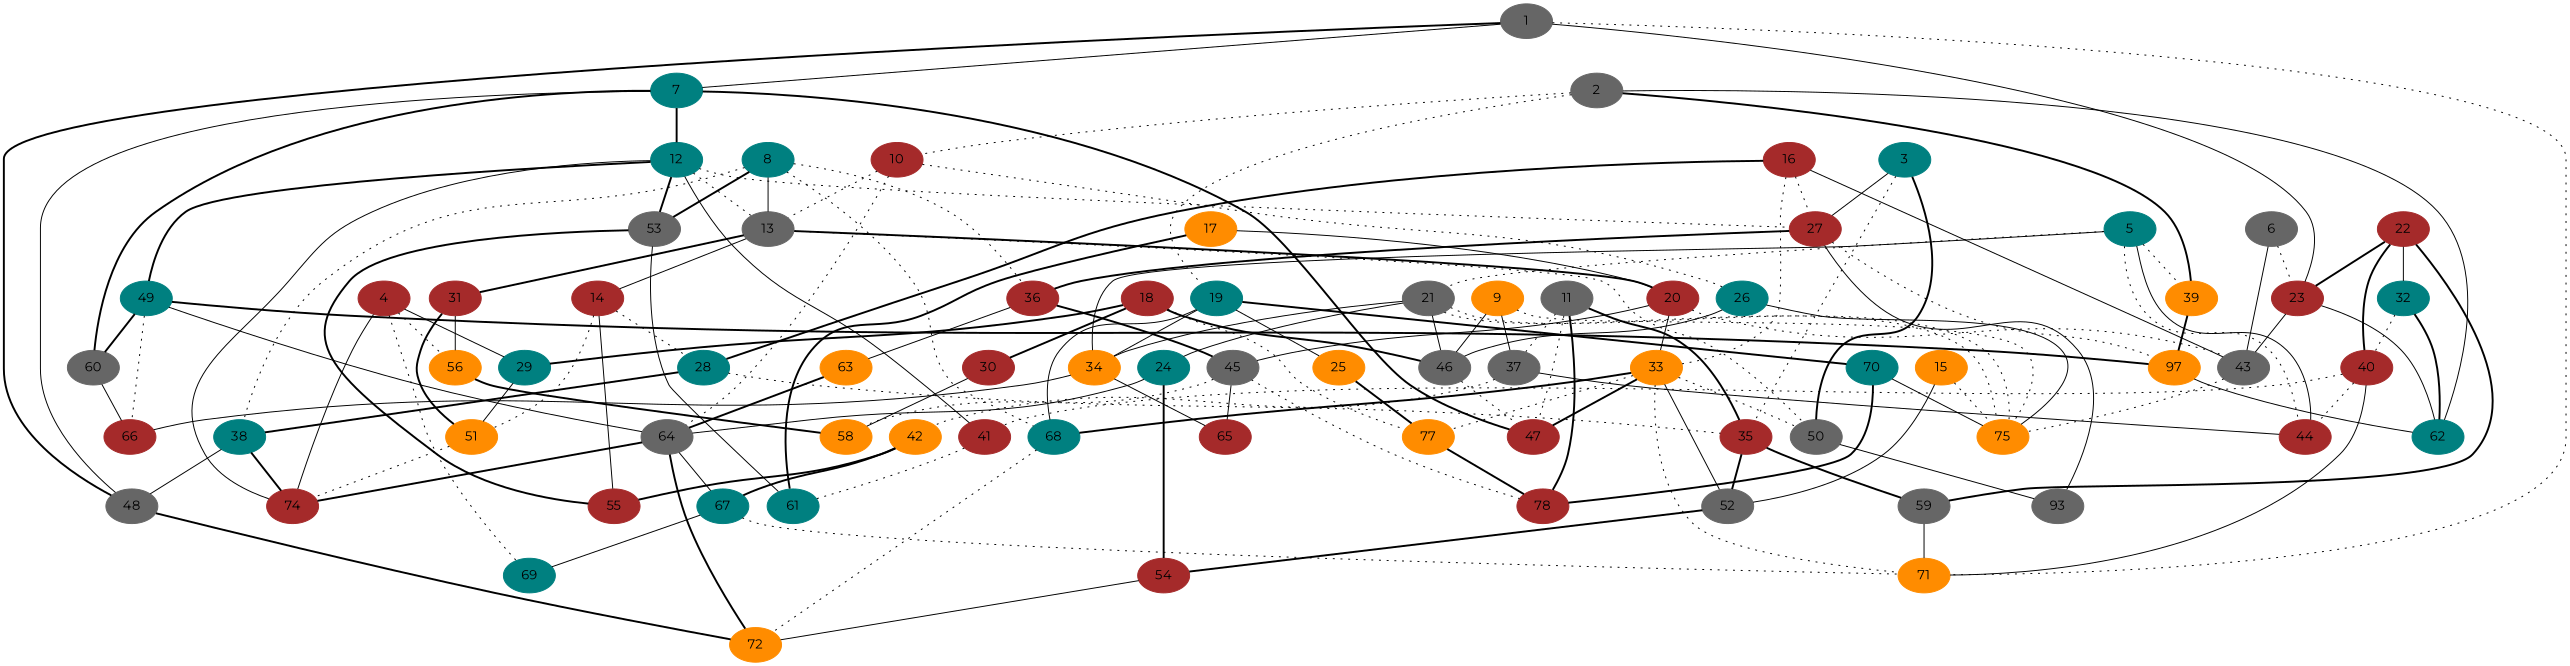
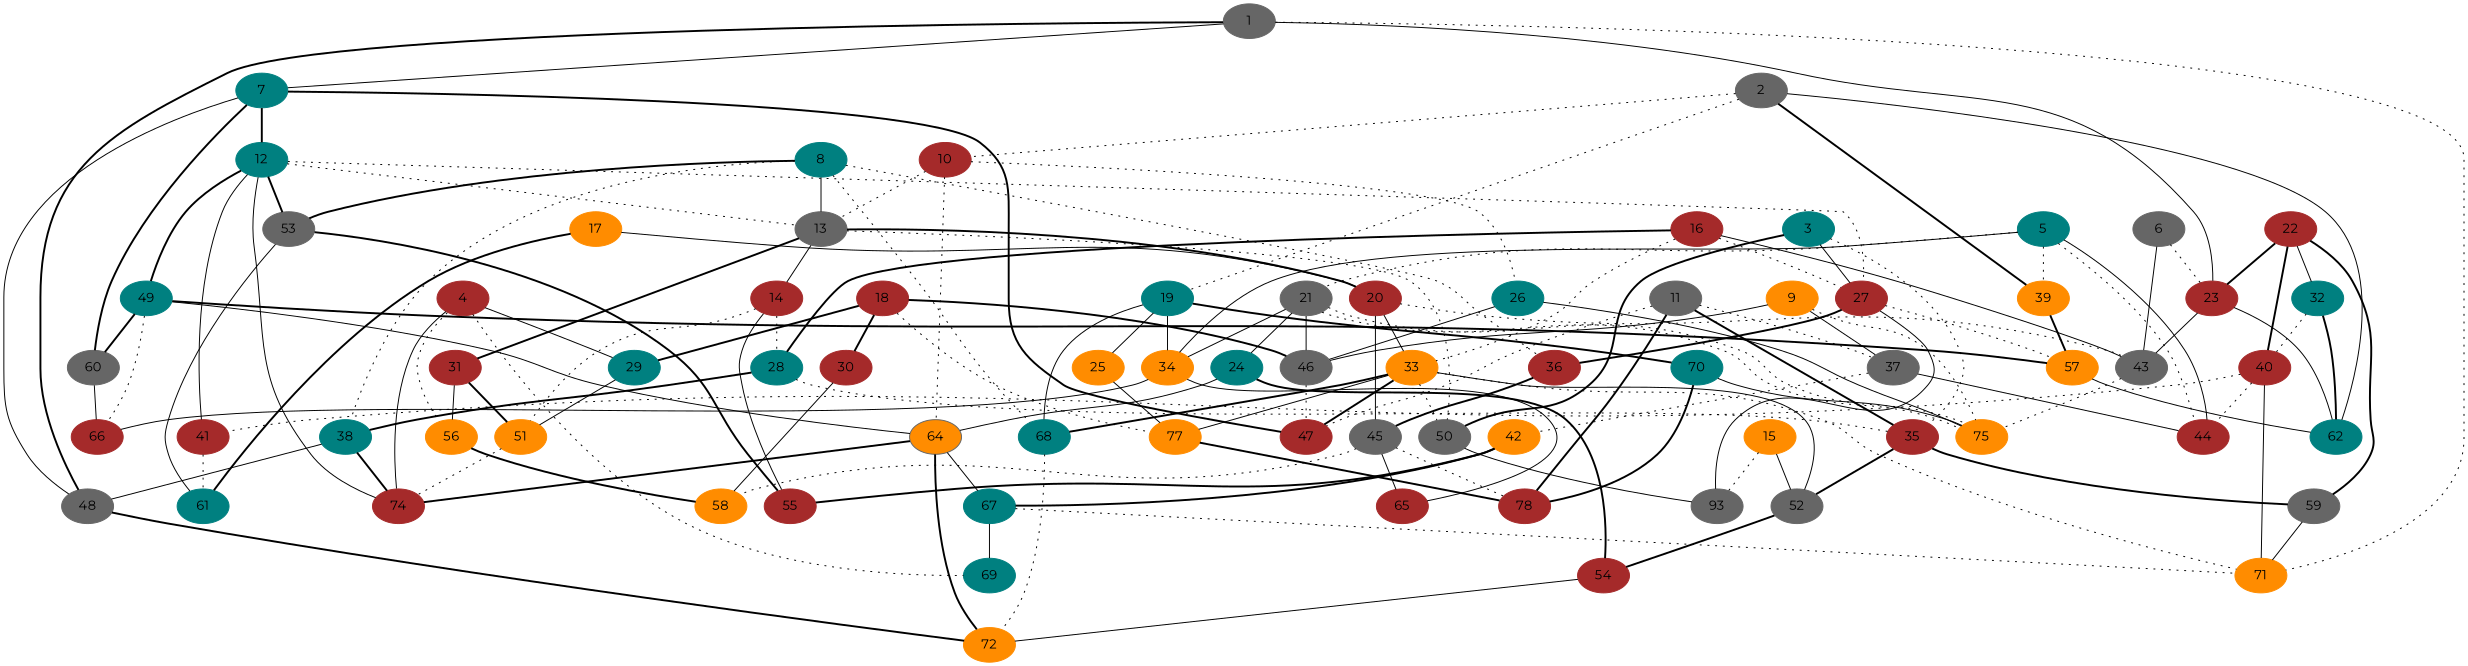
(846, 368) -> none
(2174, 368) -> (2072, 368)
(1375, 396) -> (1130, 396)
(1551, 400) -> (1294, 402)
(1972, 402) -> (1744, 472)
(667, 437) -> (936, 437)
